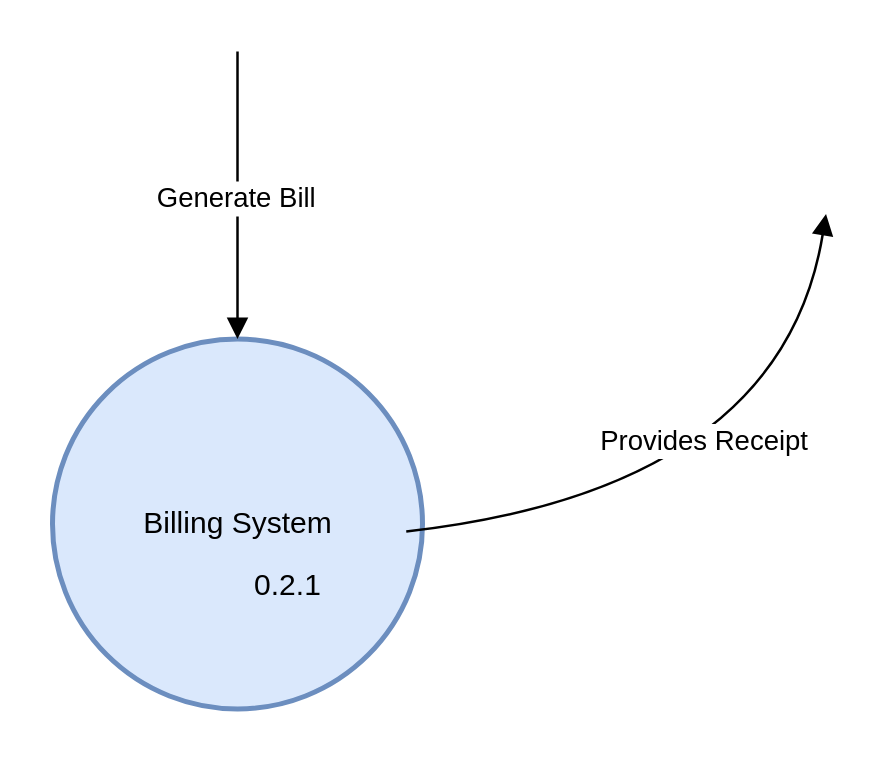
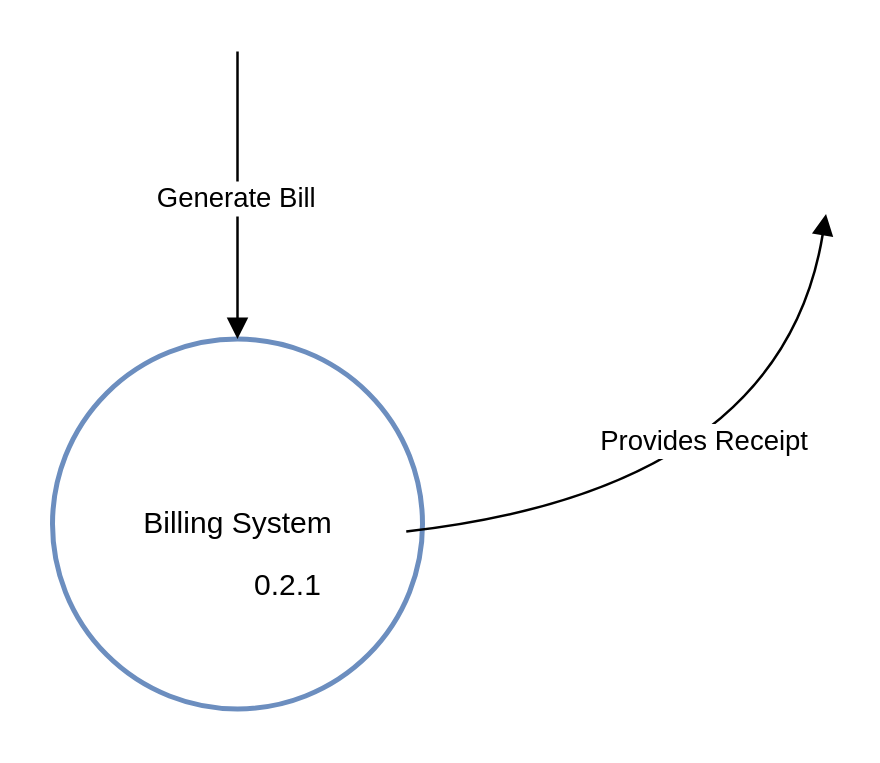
(238, 524) -> (238, 524)
